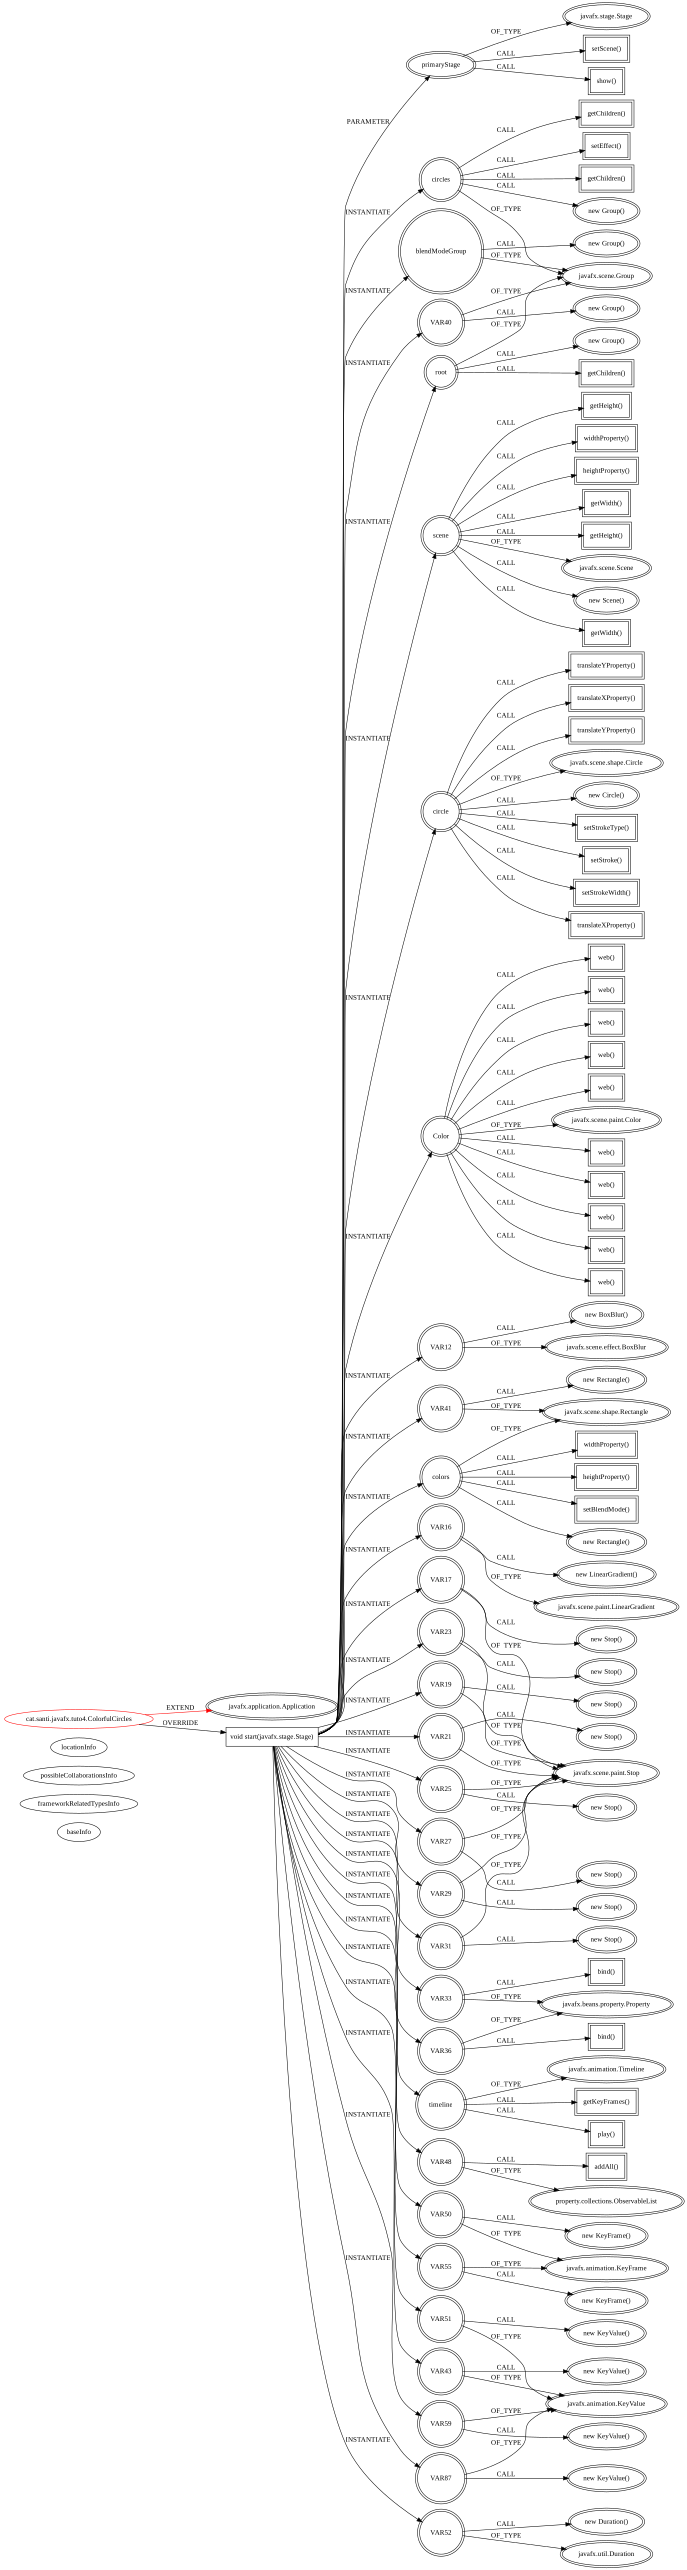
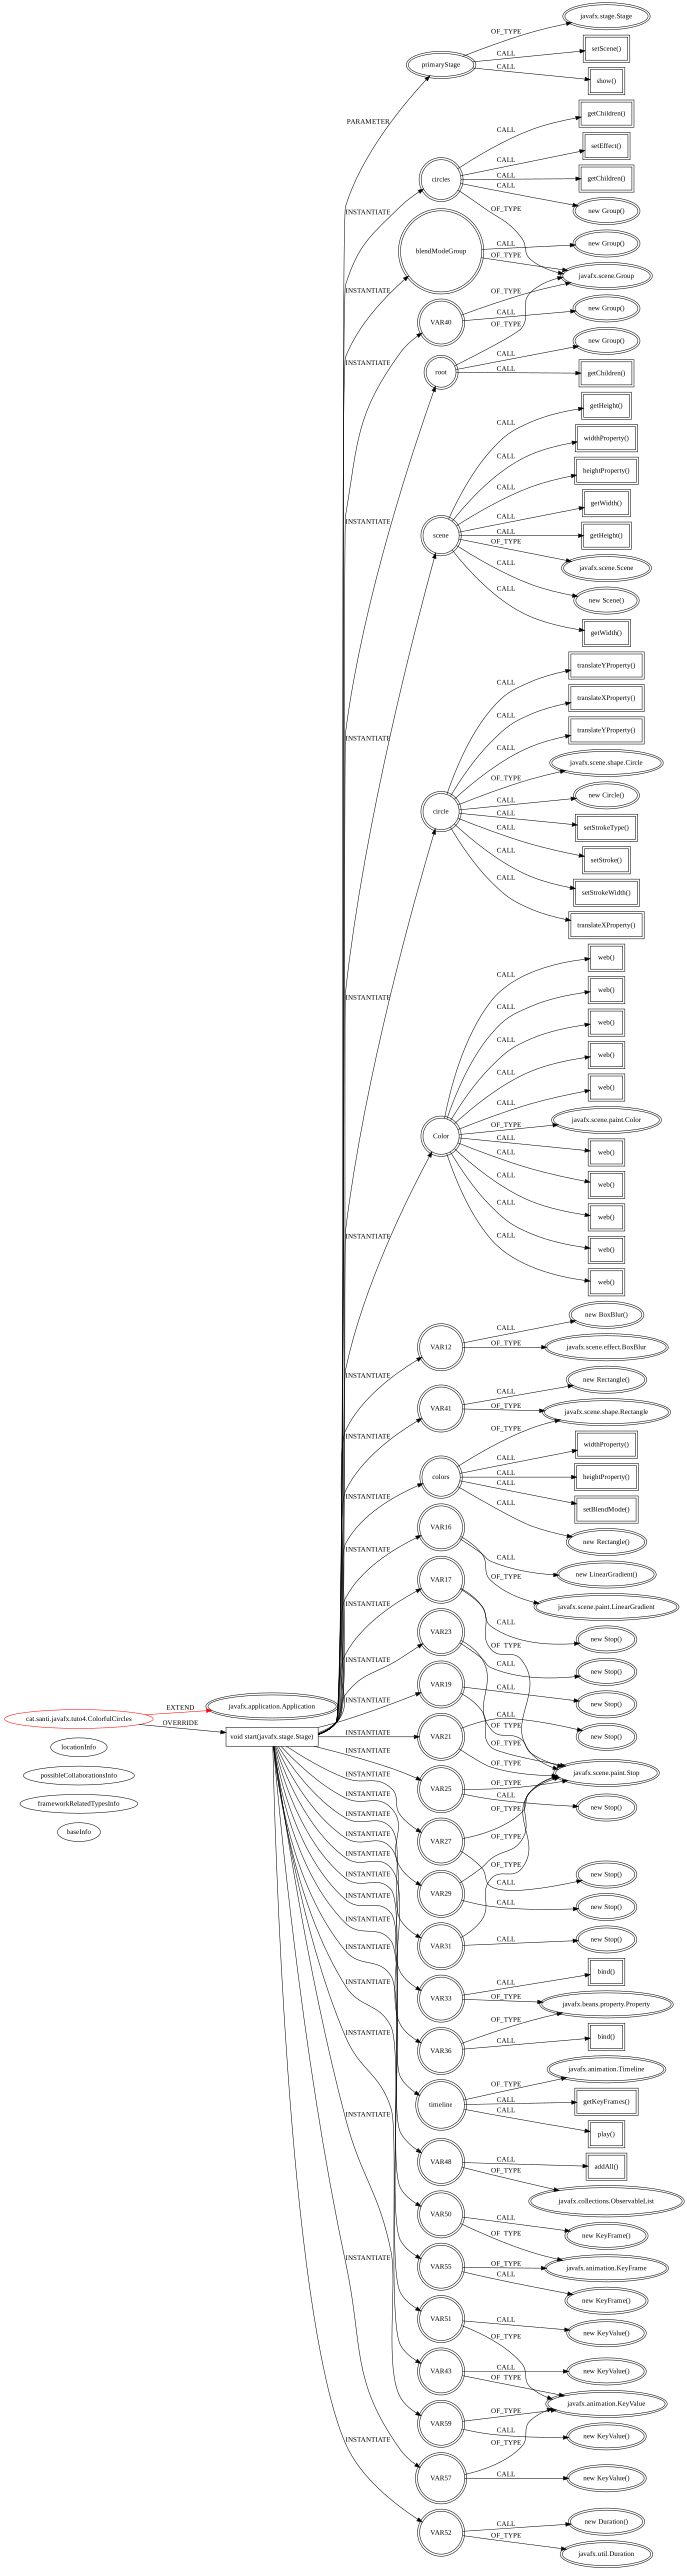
(606, 2201) -> (606, 2201)
(441, 2478) -> (441, 2478)
